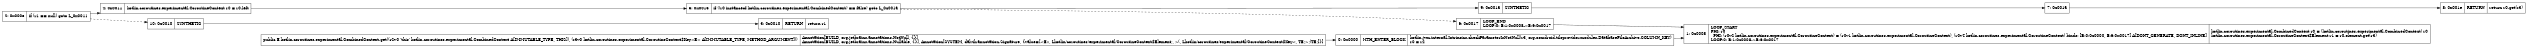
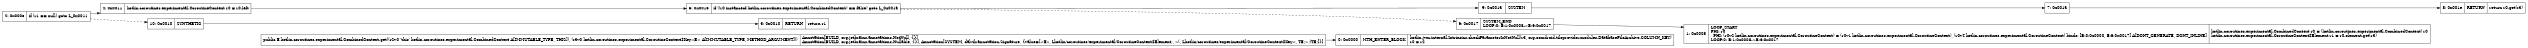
(1517, 8) -> (1517, 8)
(1495, 22) -> (1497, 22)
(1677, 38) -> none
